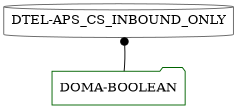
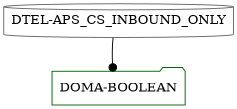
(125, 58) -> (112, 51)
